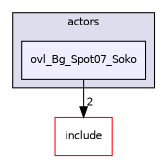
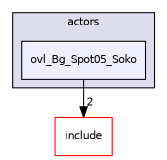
(84, 60) -> (84, 60)
